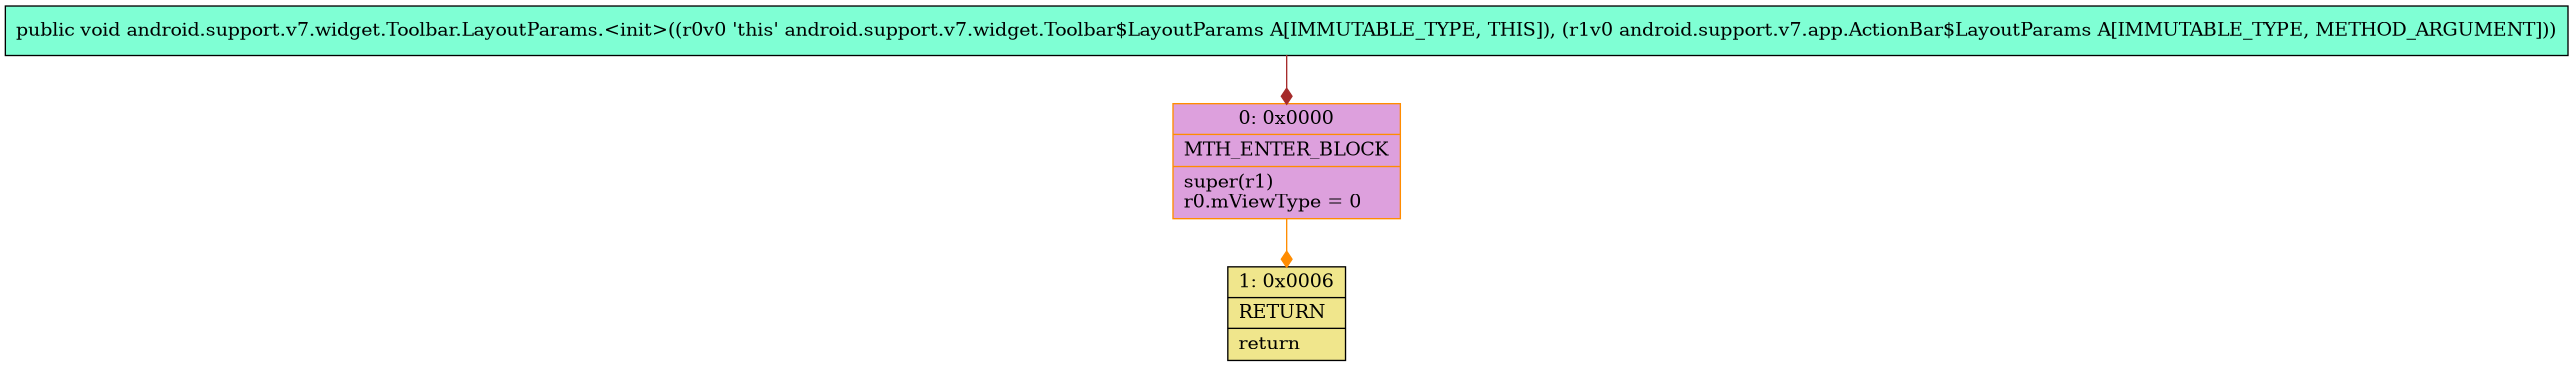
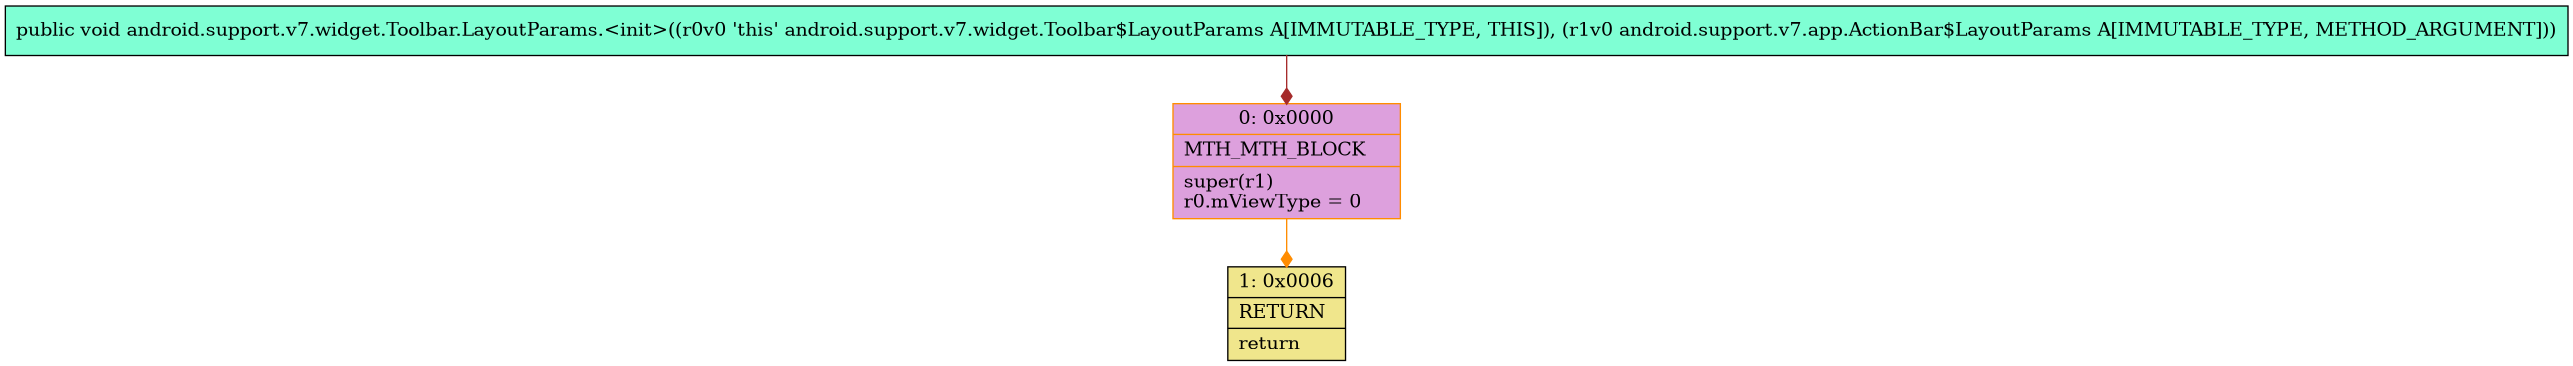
(1287, 150) -> (1275, 150)
